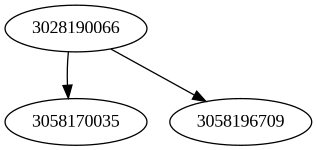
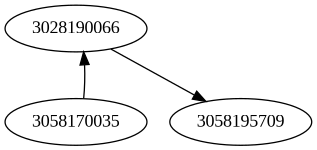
(67, 68) -> (85, 82)
(241, 122) -> (241, 122)
